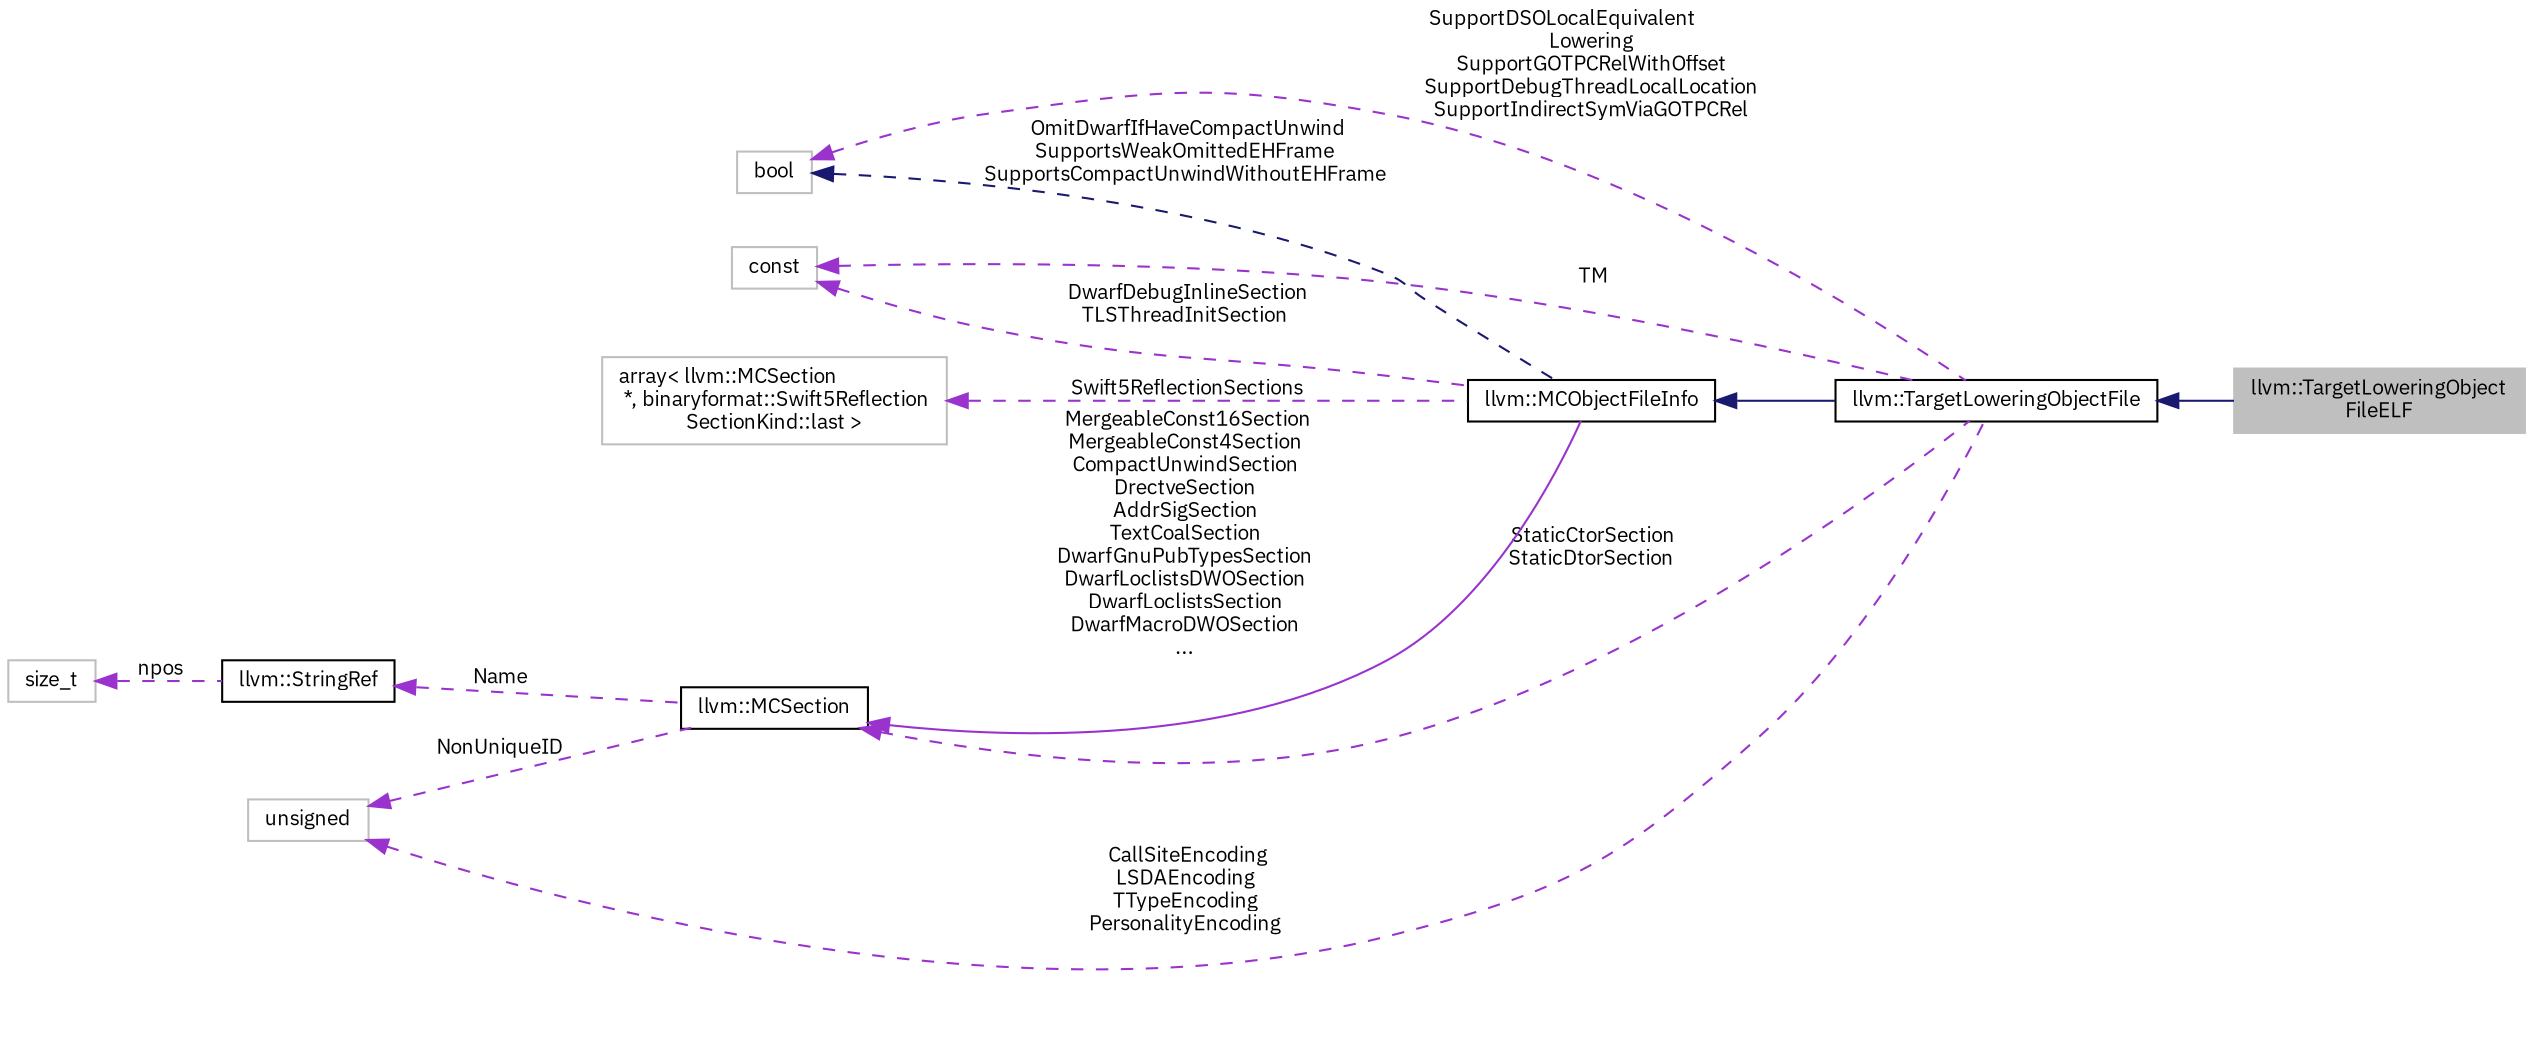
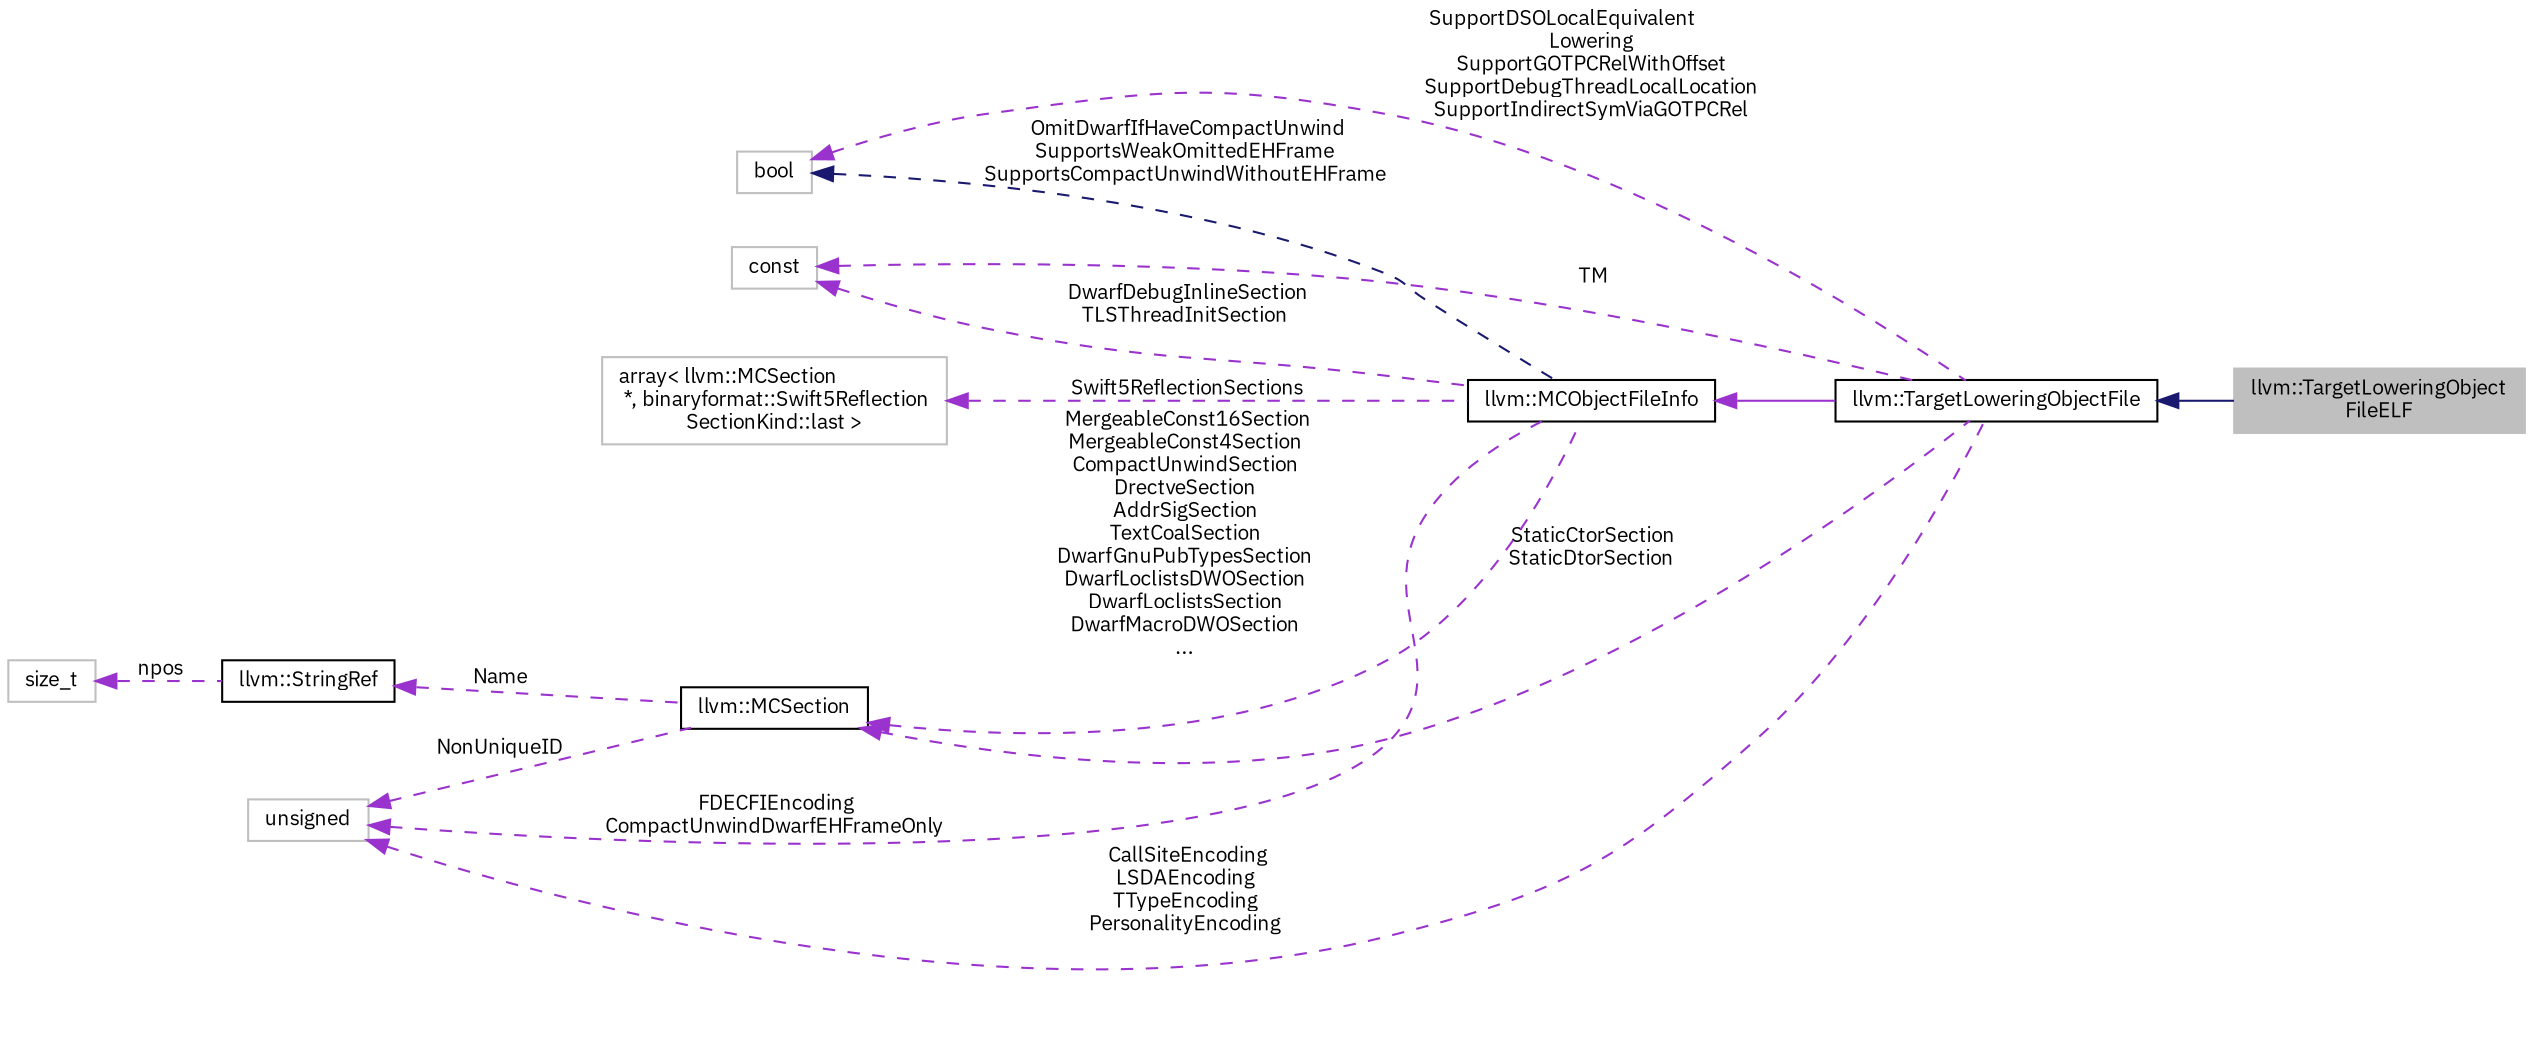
(1786, 401) -> (1786, 401)
(1296, 697) -> (1296, 697)
none -> (1093, 830)
